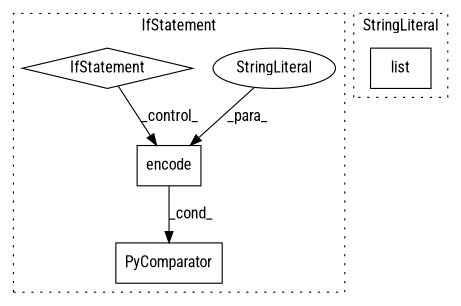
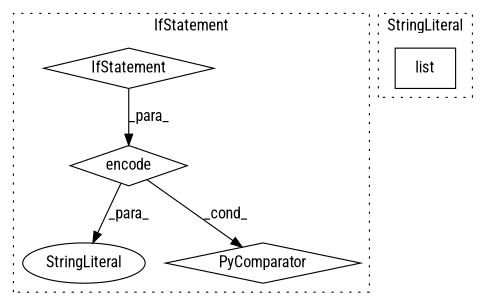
(227, 113) -> (109, 208)
(170, 117) -> (149, 117)
(169, 166) -> (129, 166)
(169, 263) -> (263, 263)
